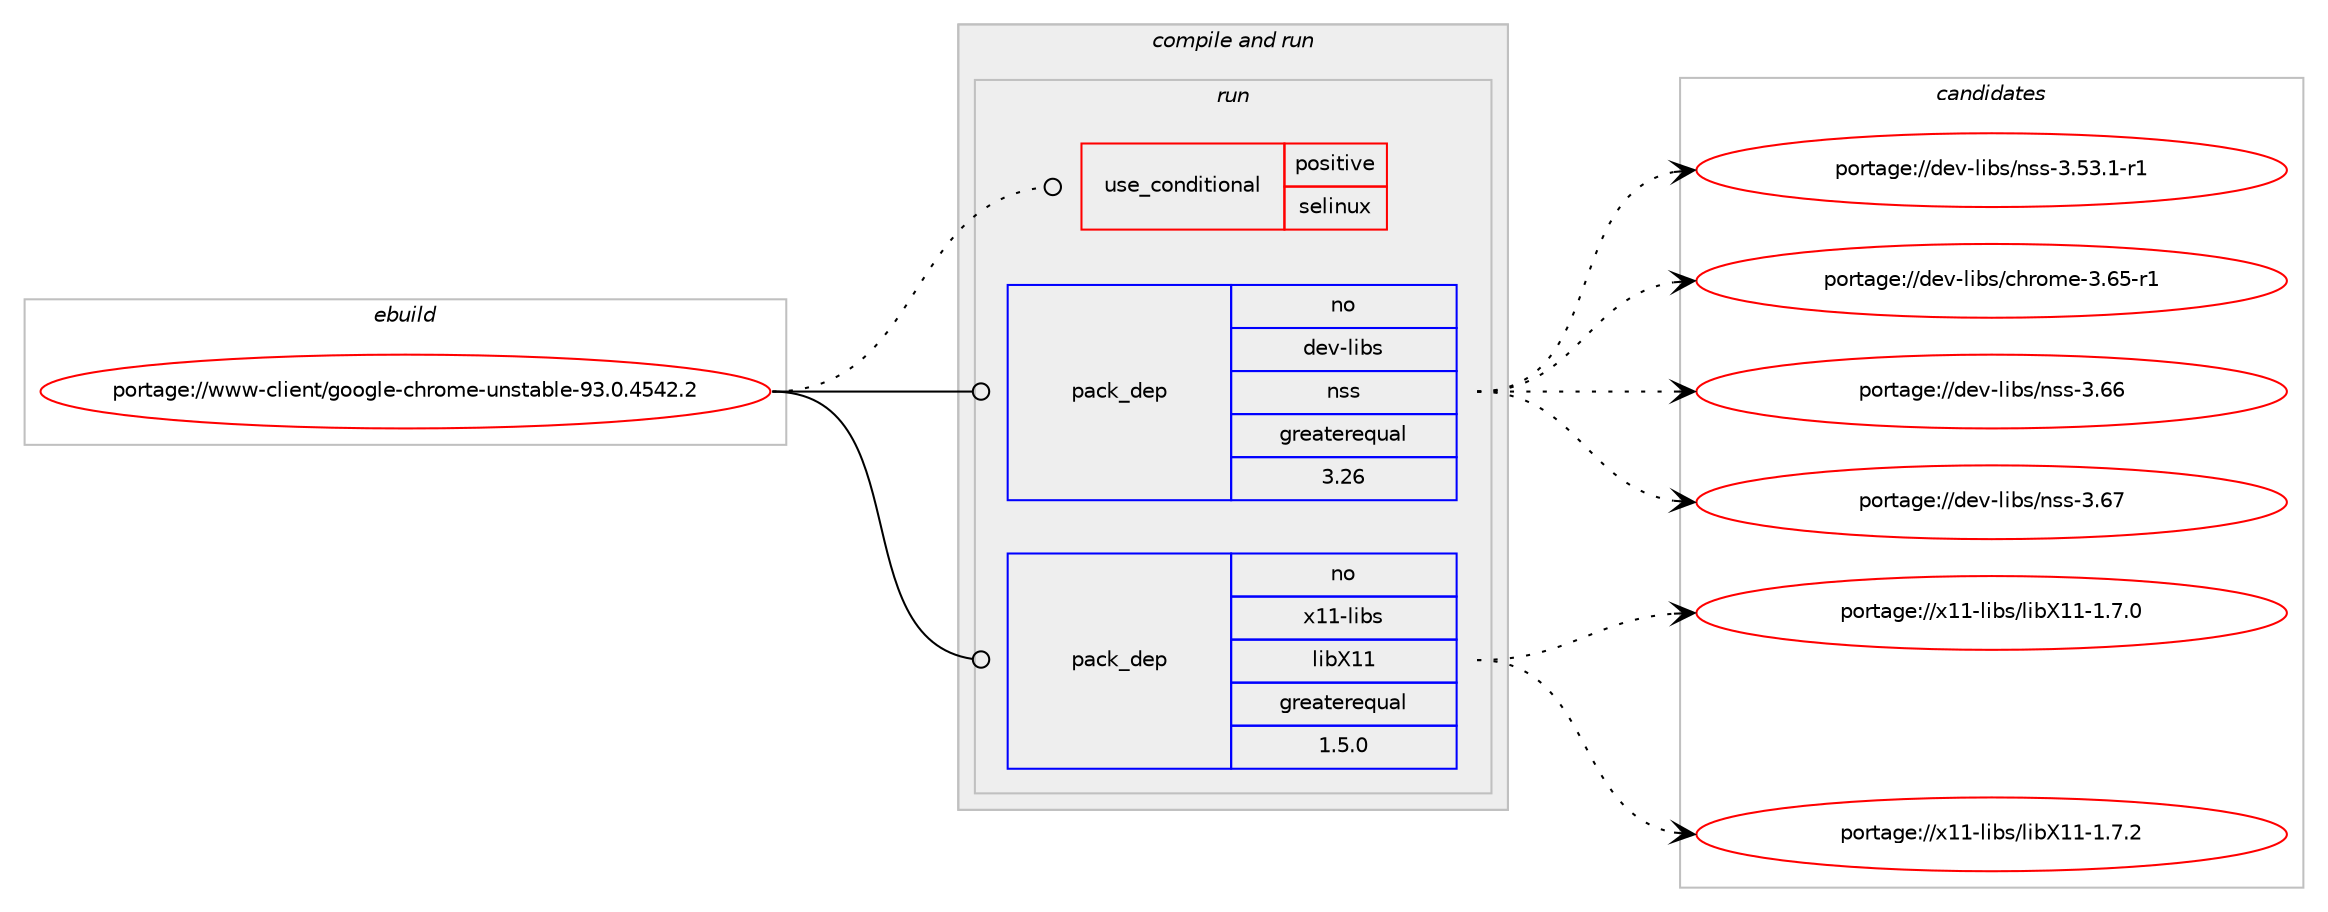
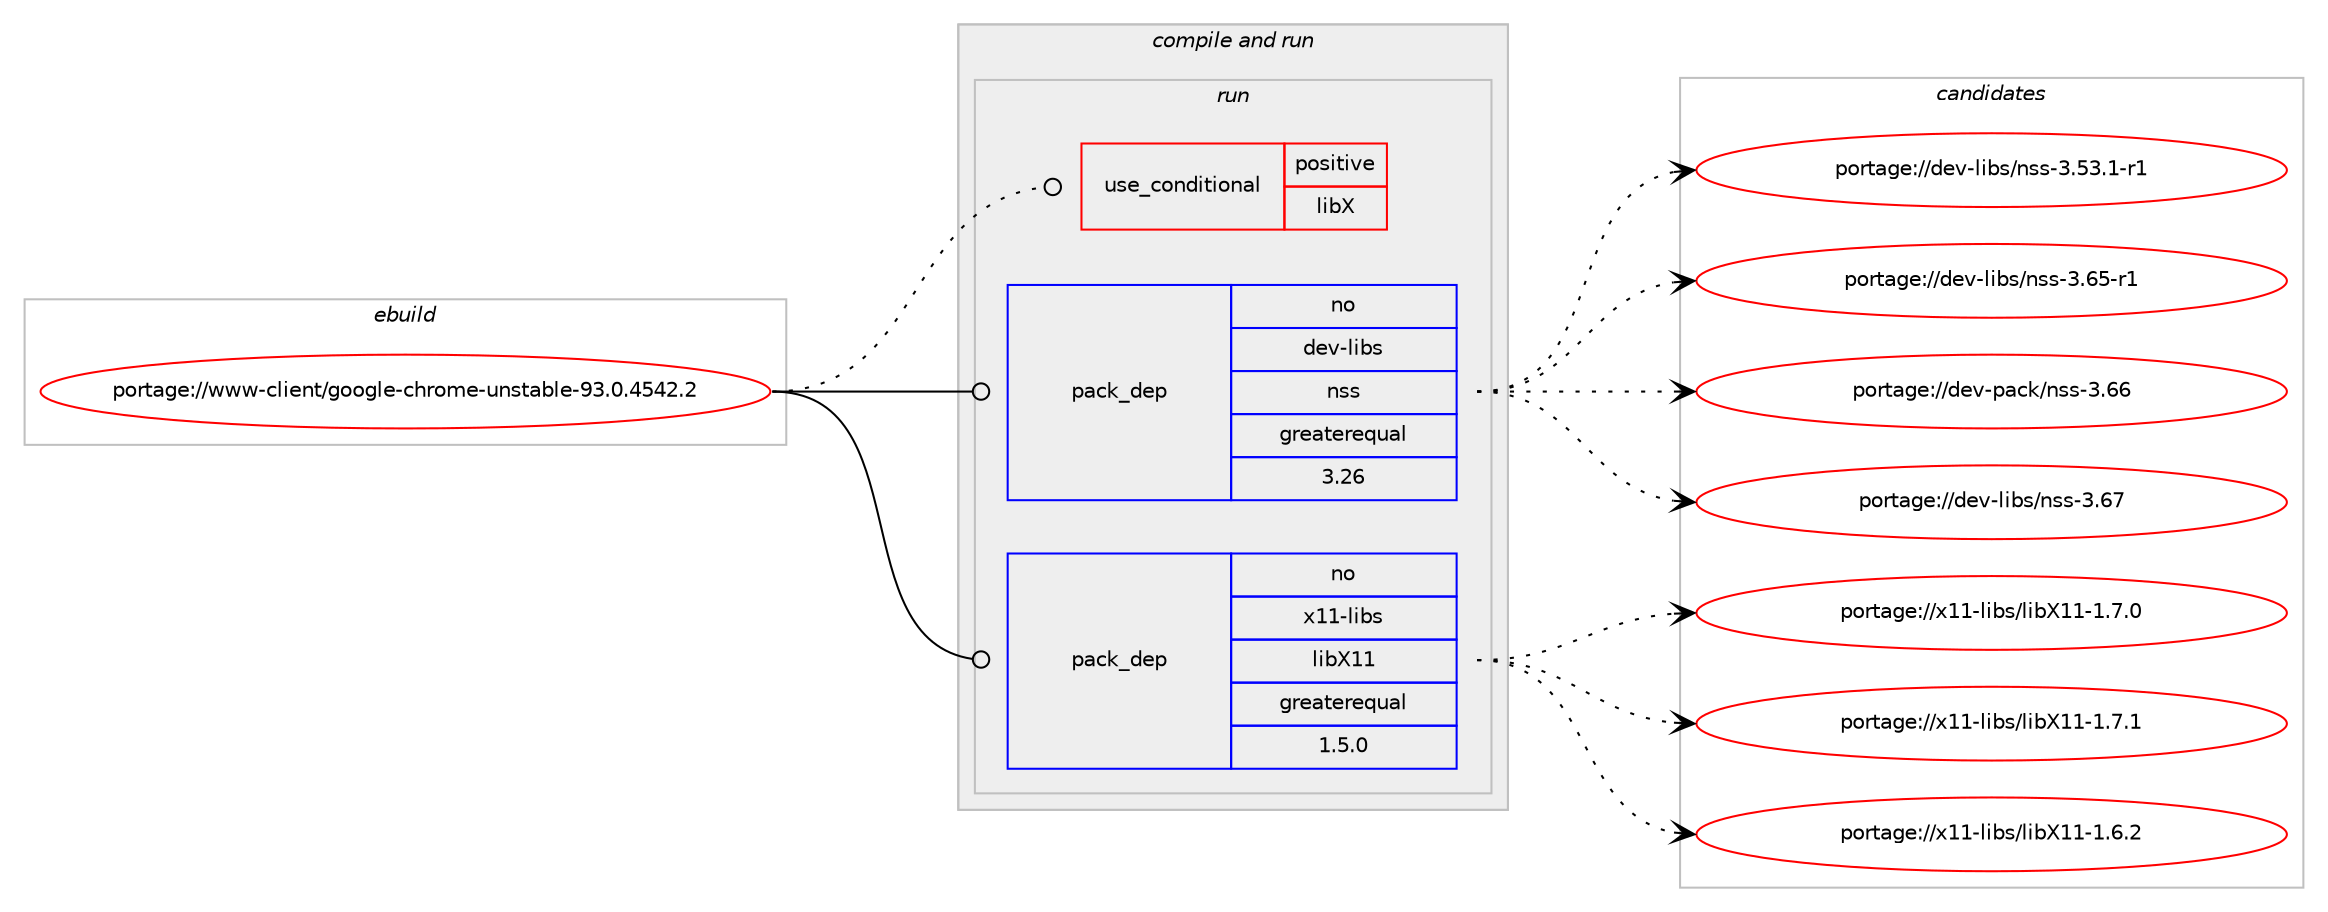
(1336, 207) -> (1336, 207)
(1992, 281) -> (1992, 281)
(1992, 392) -> (1992, 392)
none -> (1992, 724)
(1992, 834) -> (1992, 834)
